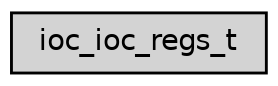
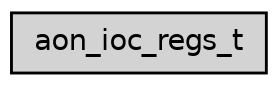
(139, 43) -> (139, 43)
